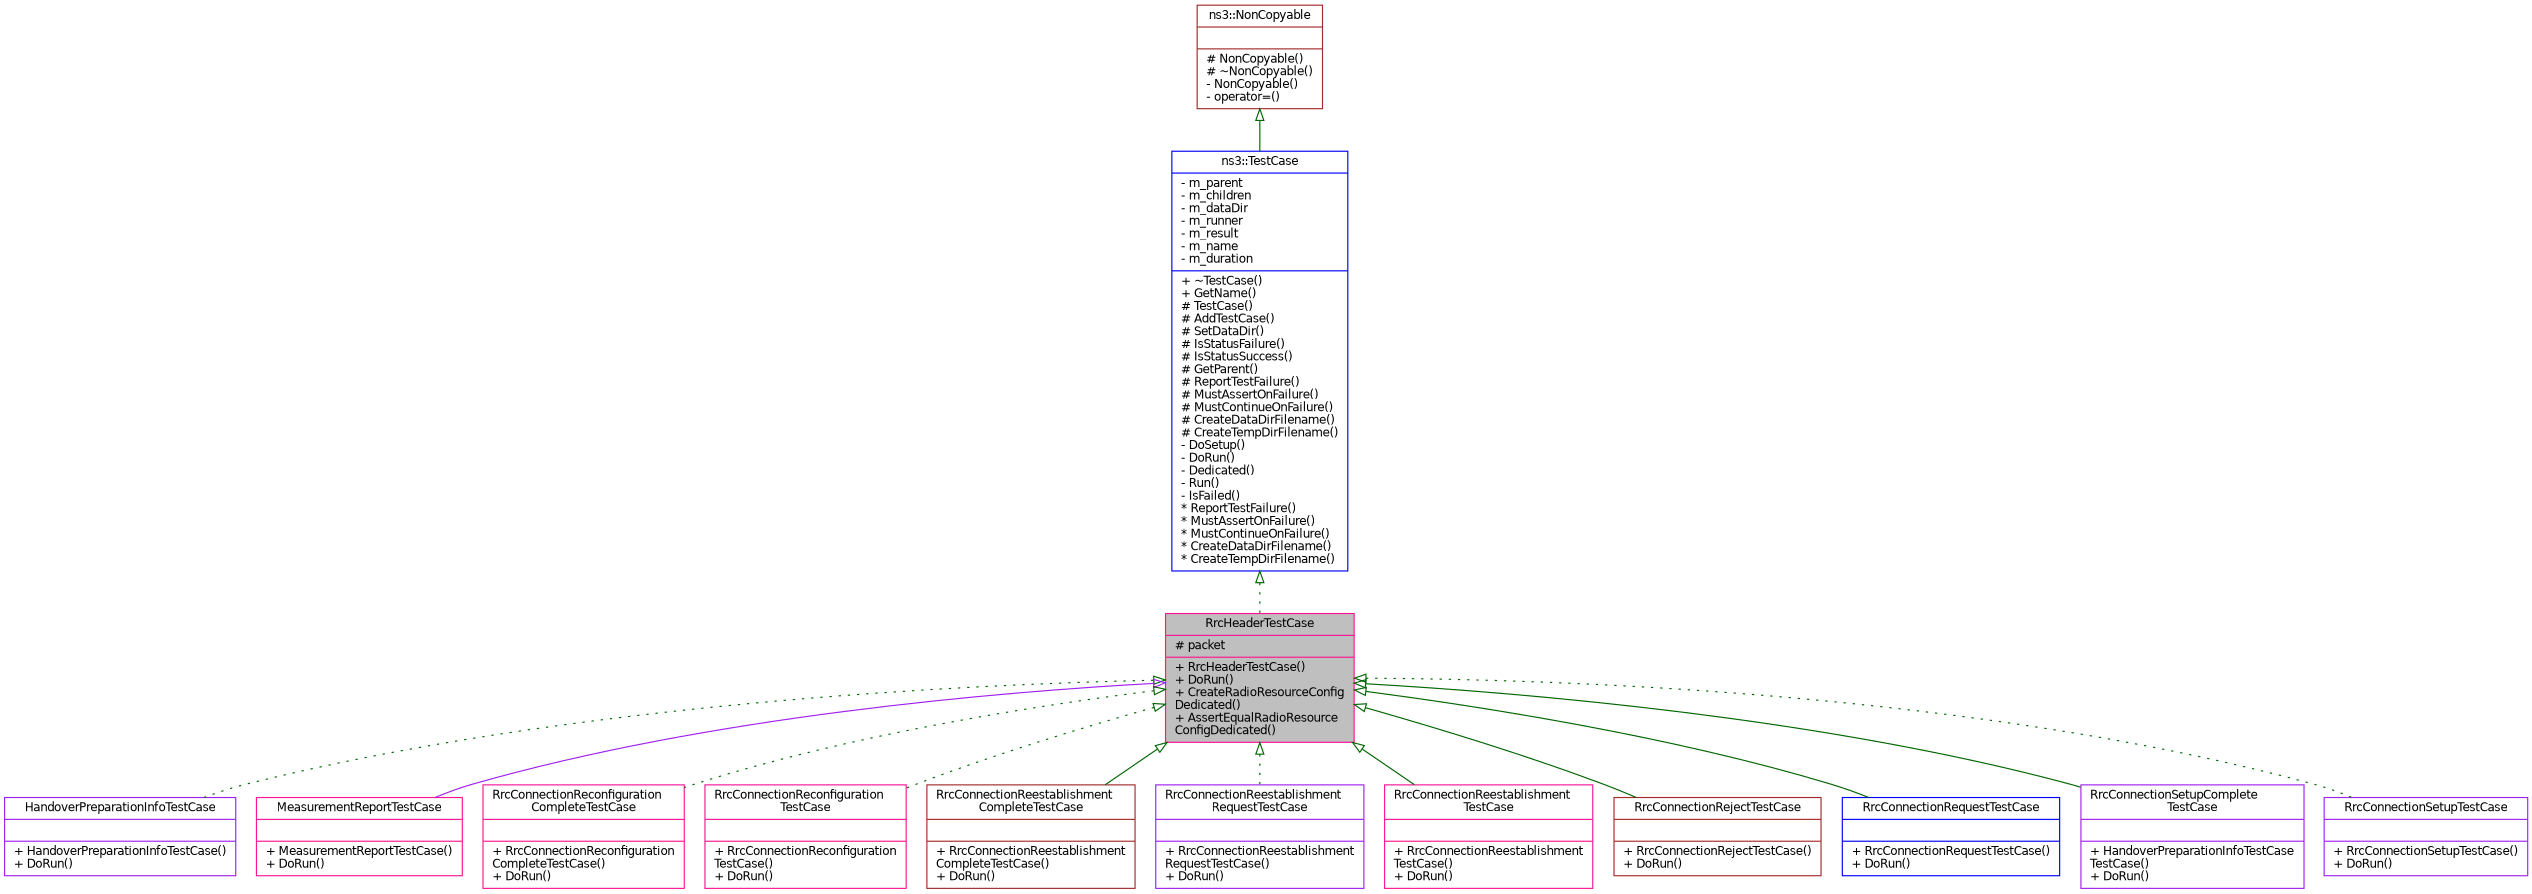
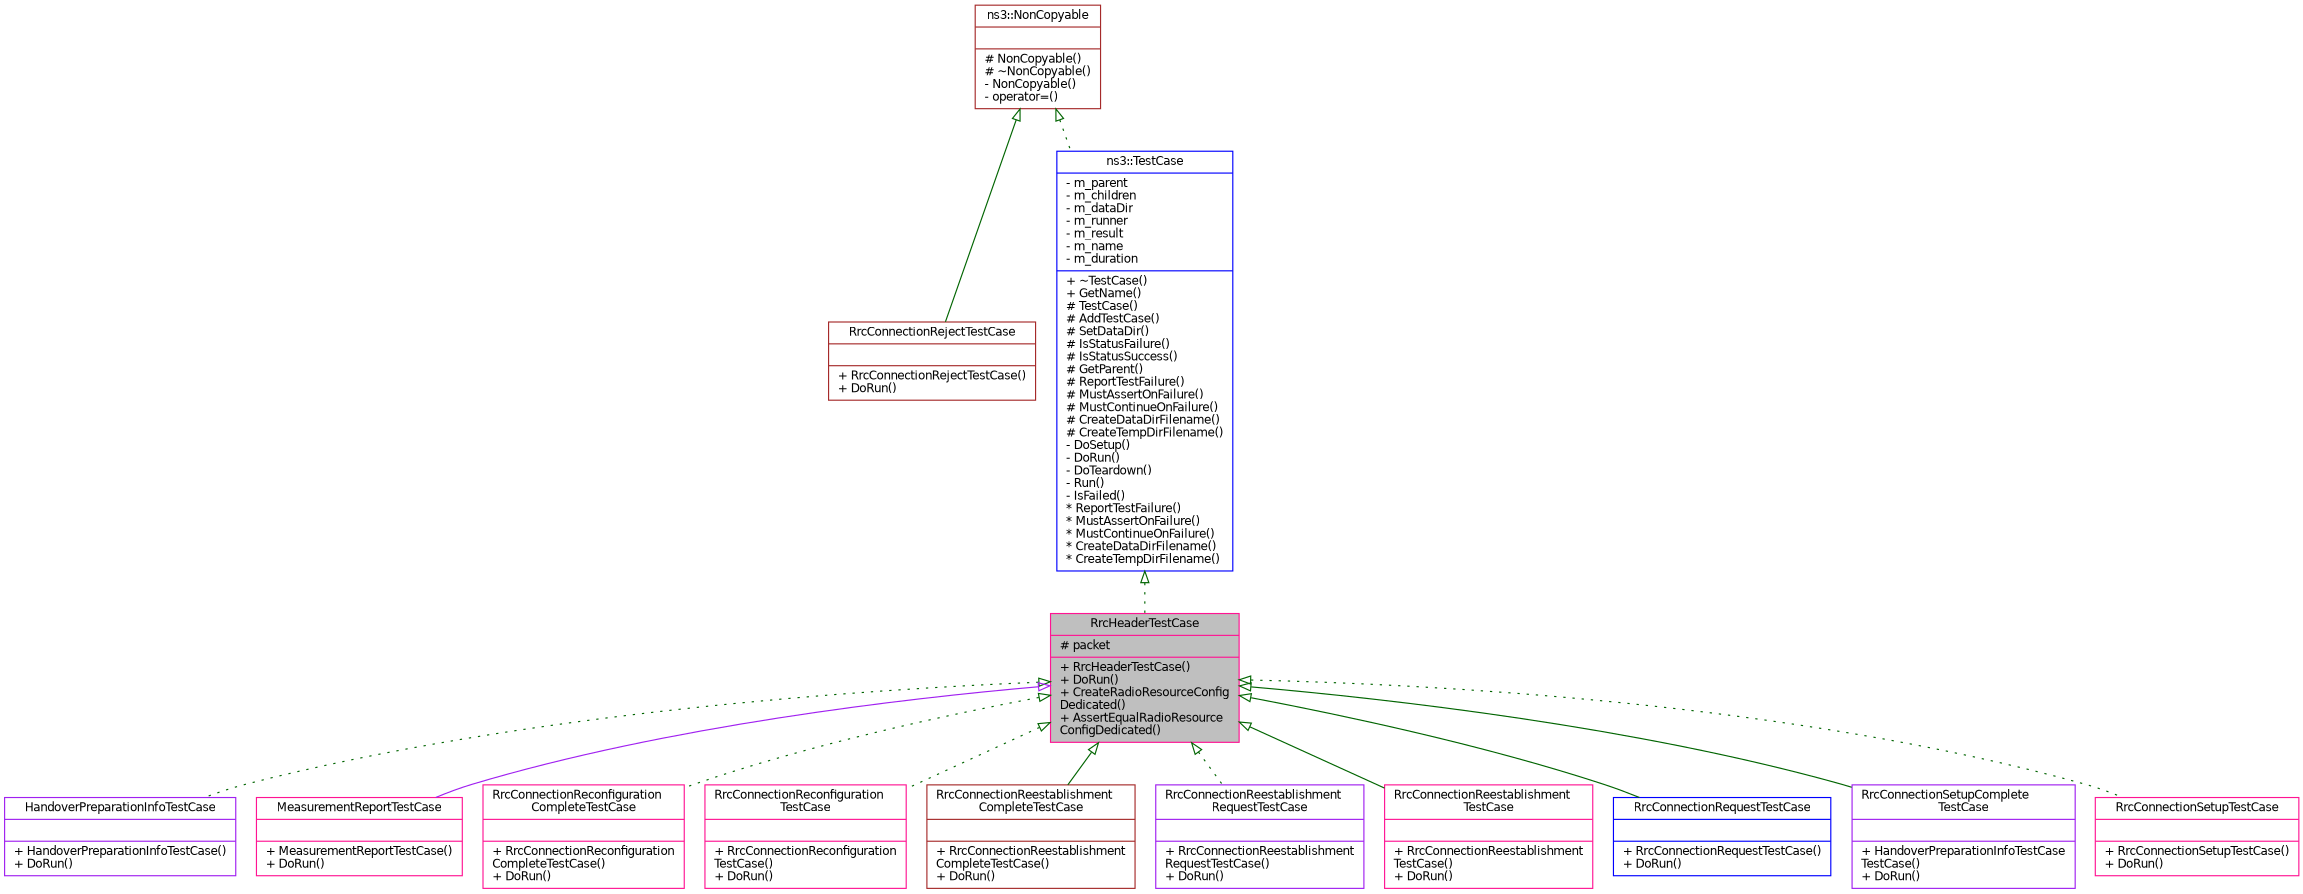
(1260, 136) -> (1065, 136)
(1218, 471) -> (1109, 471)
(1502, 749) -> (981, 221)
(2426, 837) -> (2197, 837)
